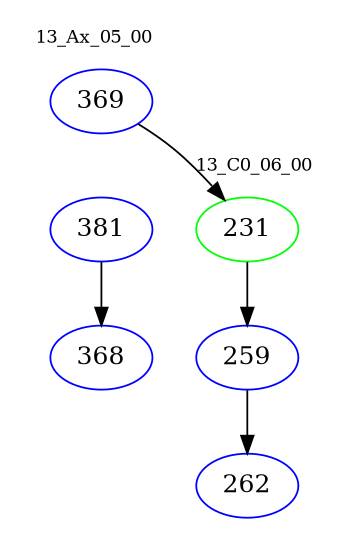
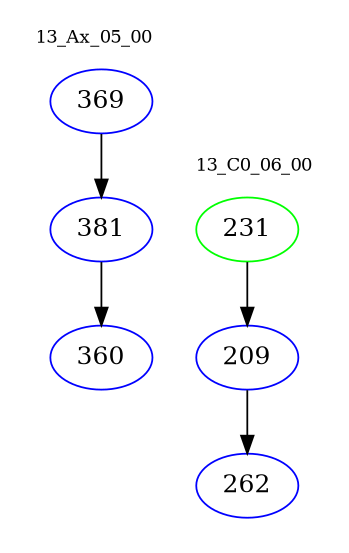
(194, 167) -> (101, 157)
(101, 358) -> (101, 358)
(247, 358) -> (247, 358)
